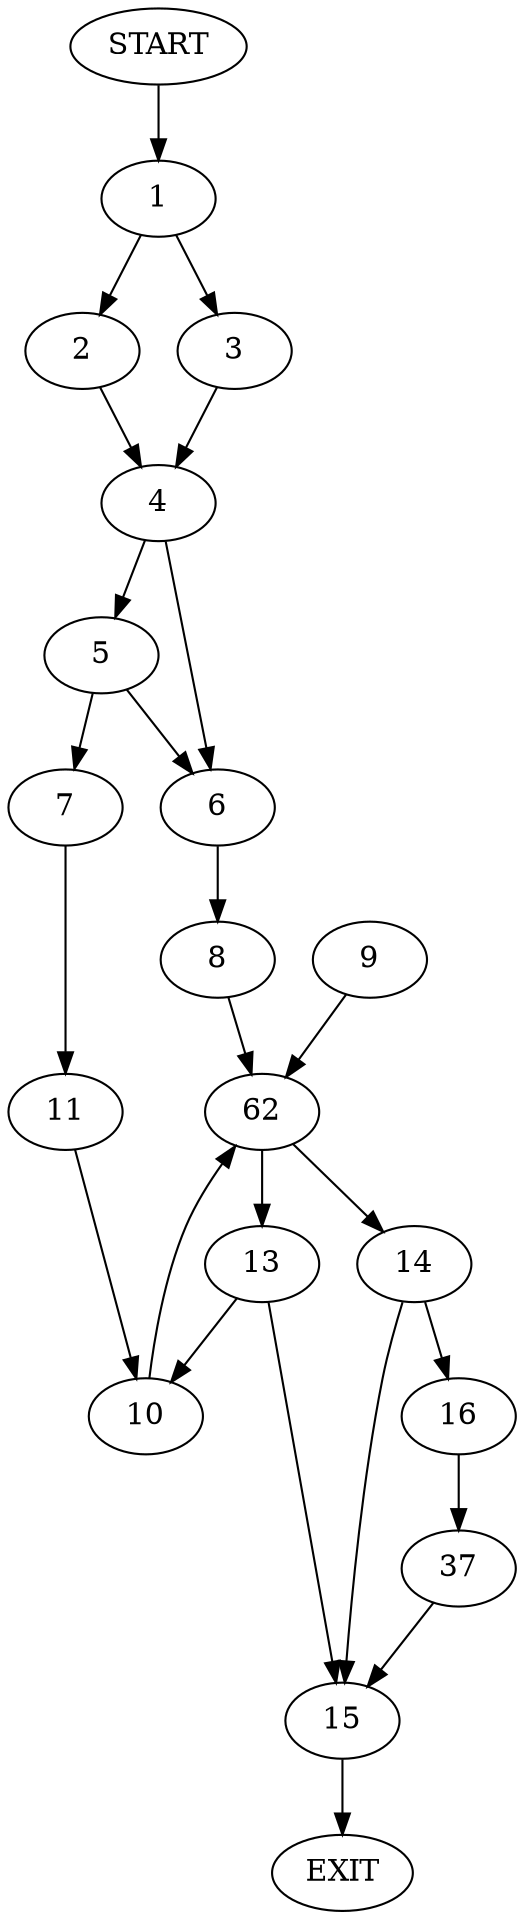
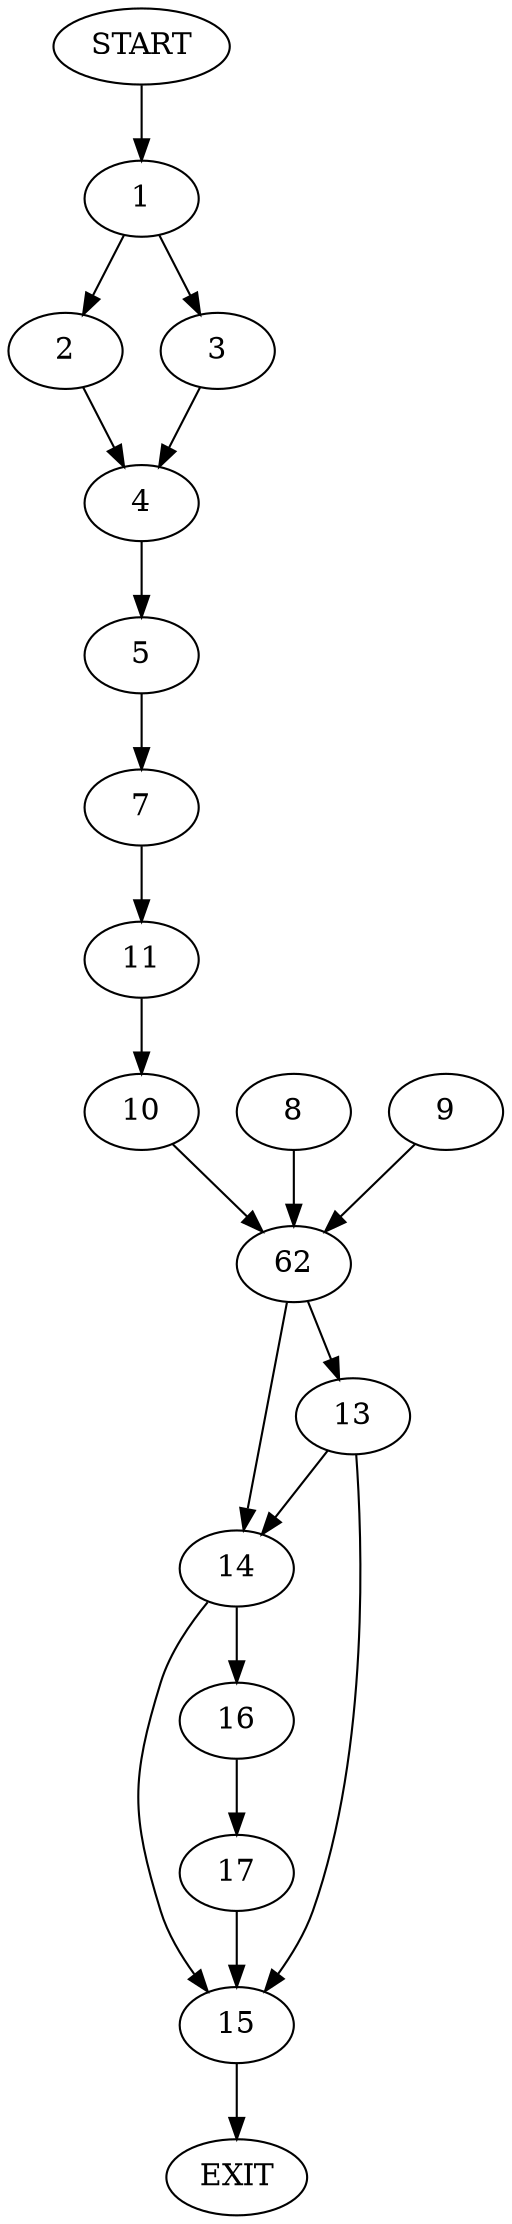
(218, 808) -> none
(211, 1332) -> (301, 1484)
(459, 1569) -> (237, 1873)
